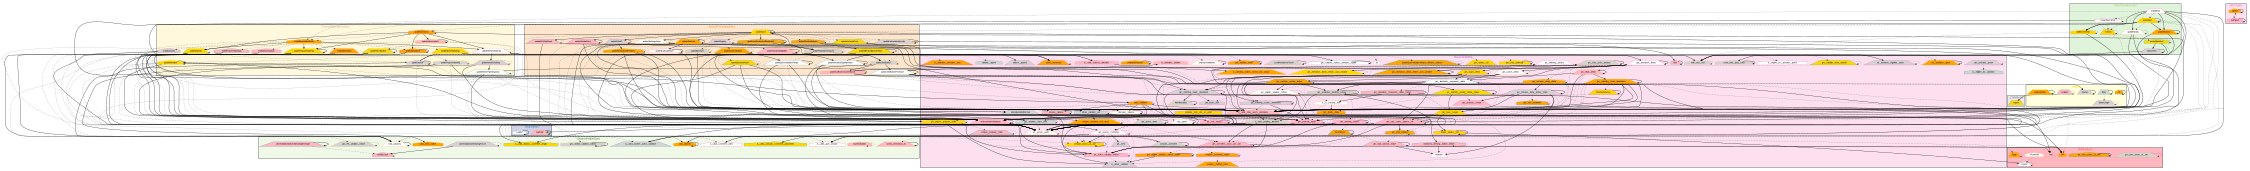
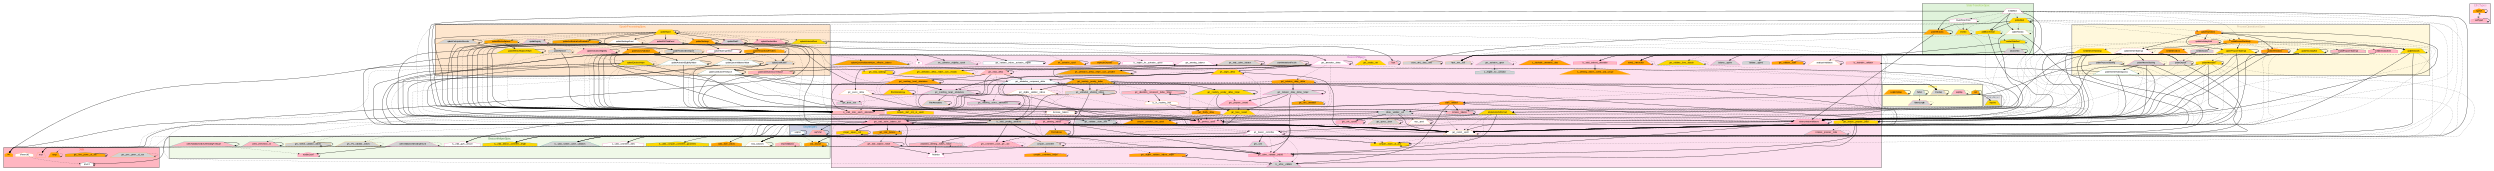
(1483, 77) -> (952, 79)
none -> (1524, 84)
(1020, 112) -> (1497, 112)
(896, 144) -> (261, 144)
(2085, 149) -> (81, 149)
(1217, 164) -> none
